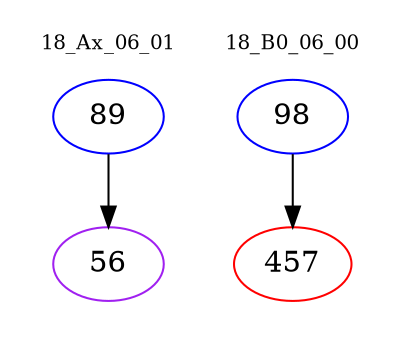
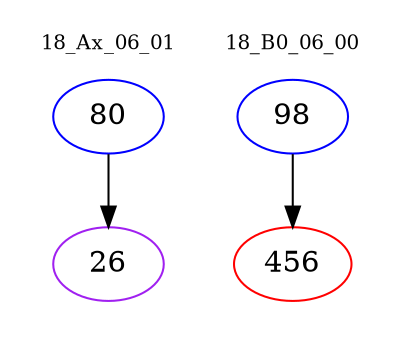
(109, 117) -> (109, 117)
(109, 264) -> (109, 264)
(293, 264) -> (293, 264)
